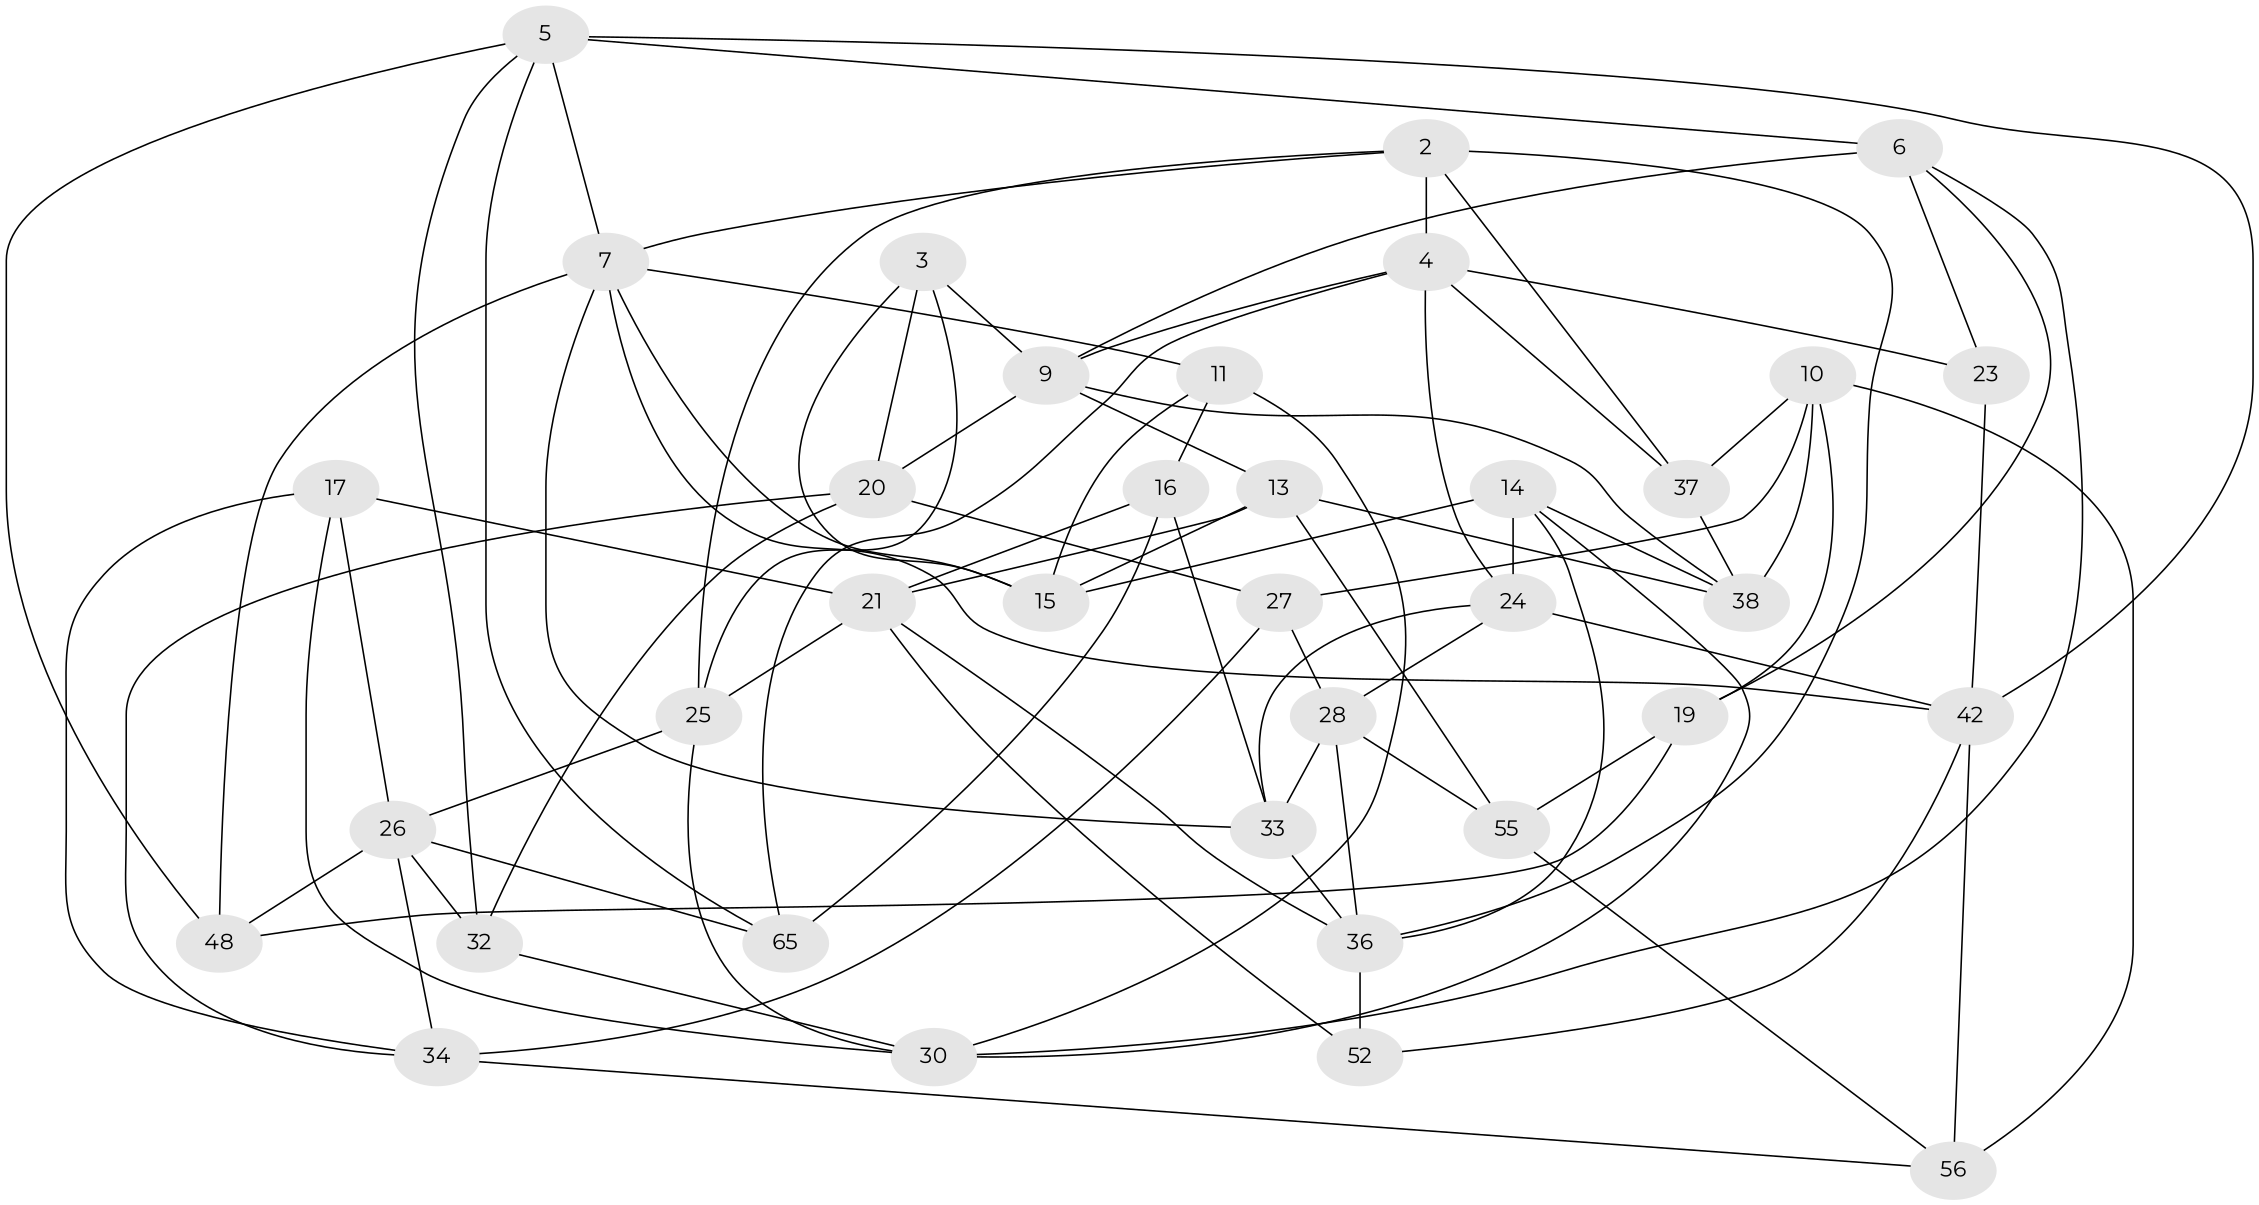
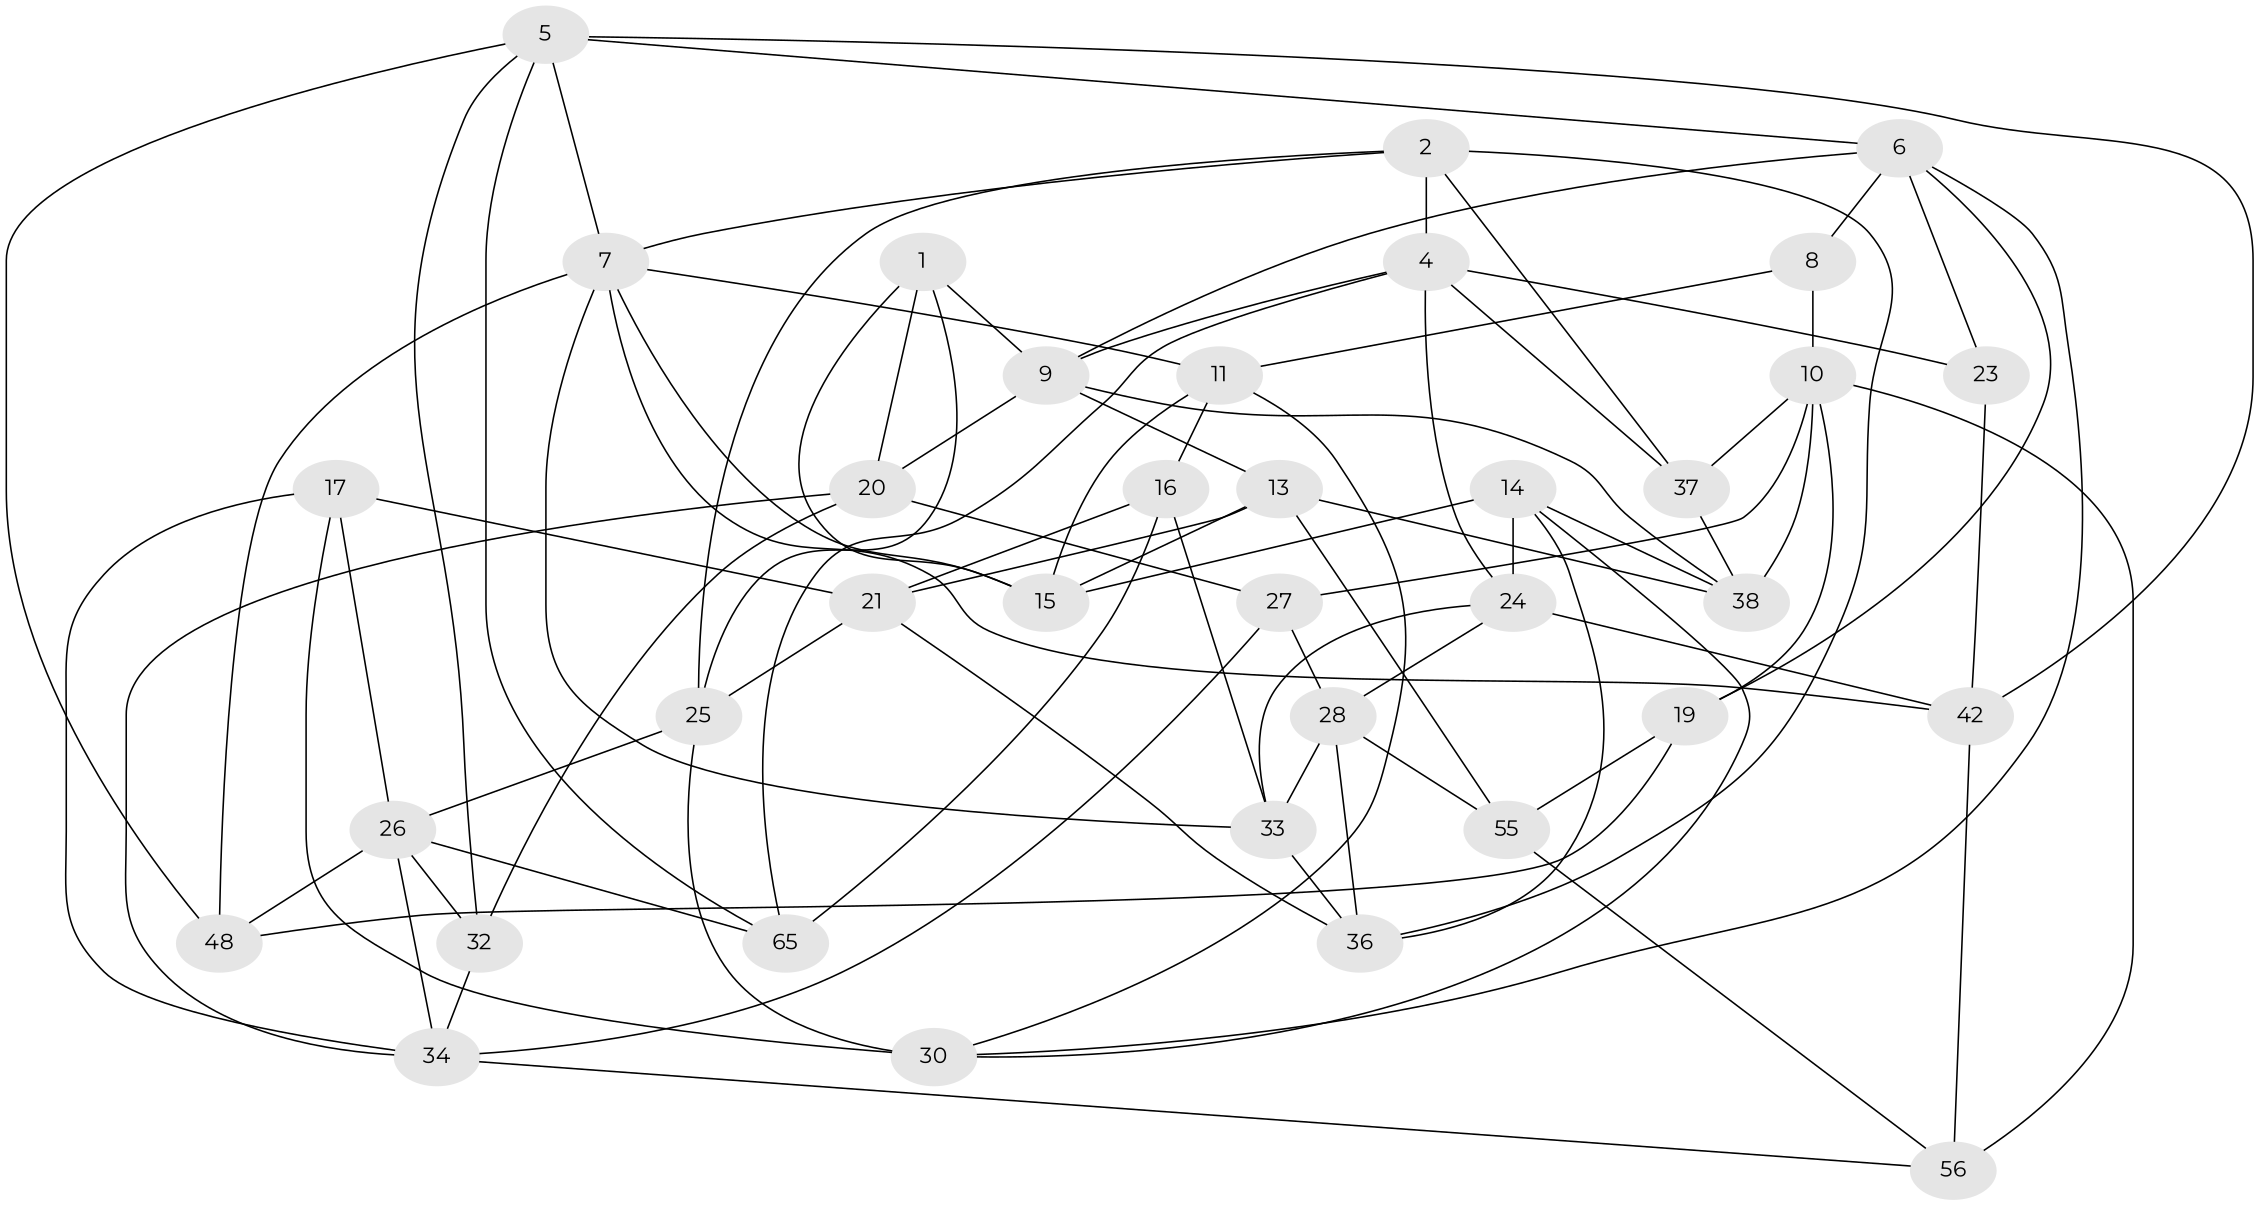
(923, 262) -> (923, 262)
none -> (1813, 262)
(707, 1000) -> (458, 1000)
(1360, 1057) -> none
